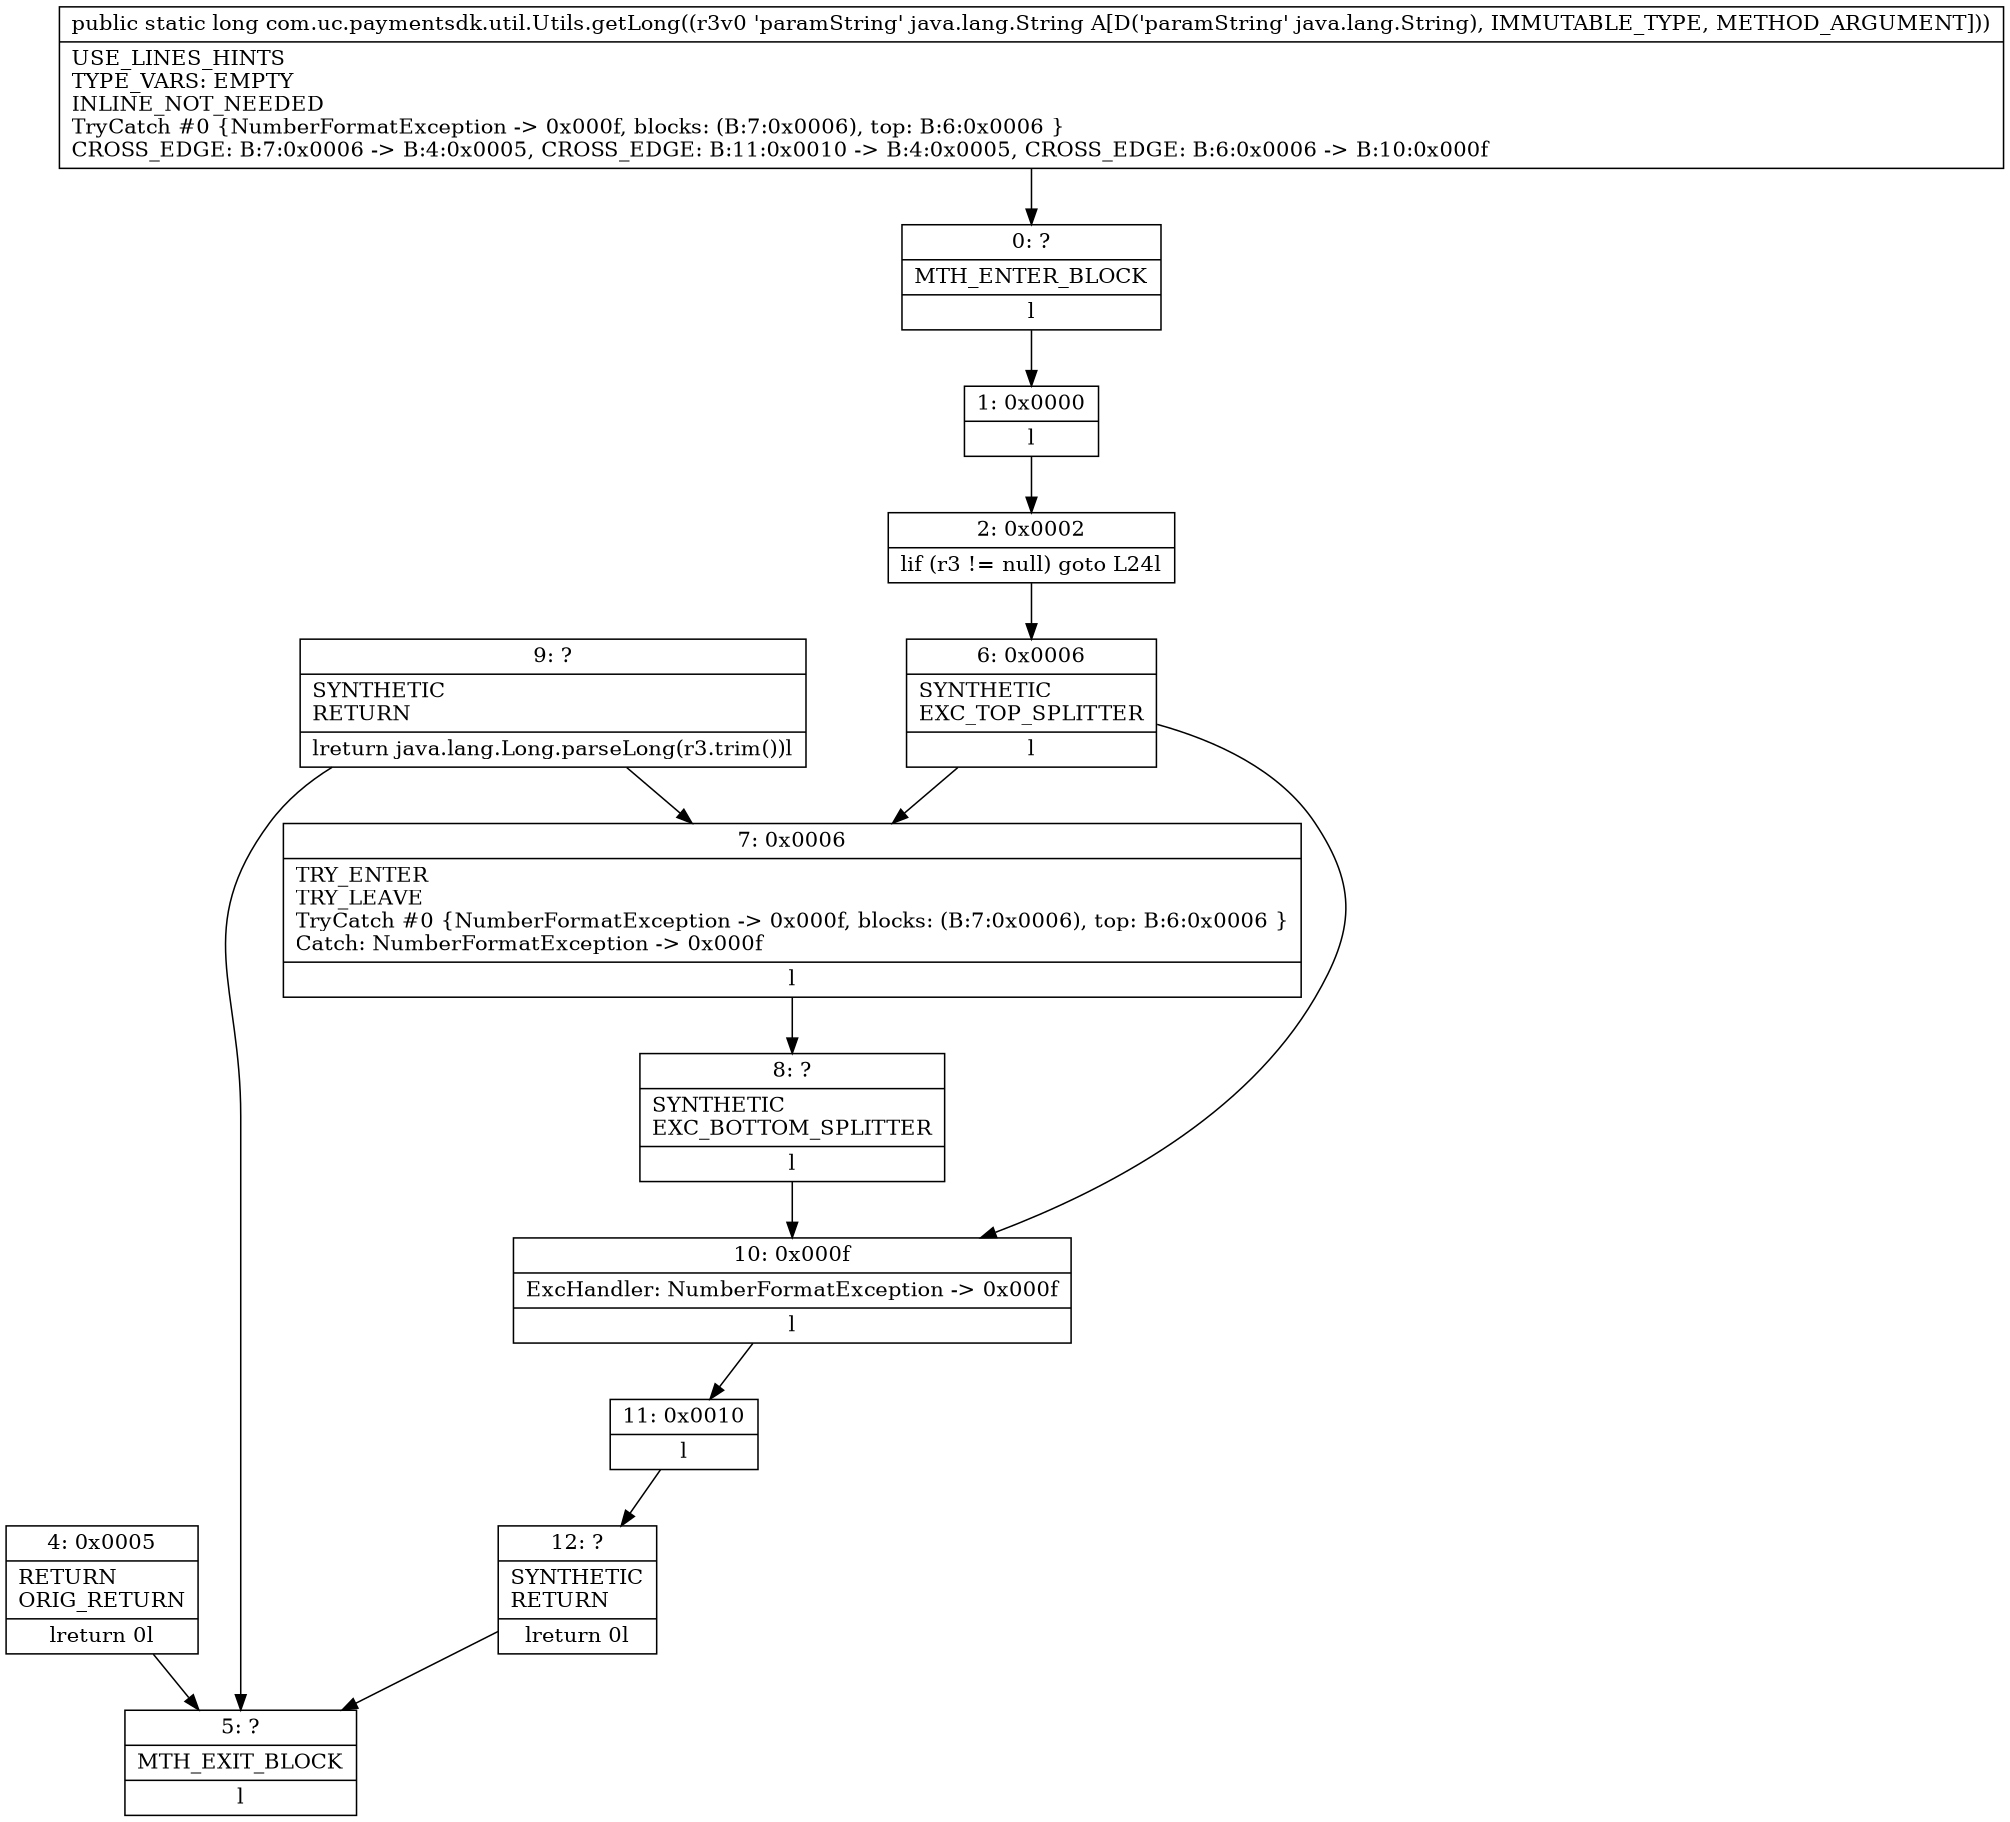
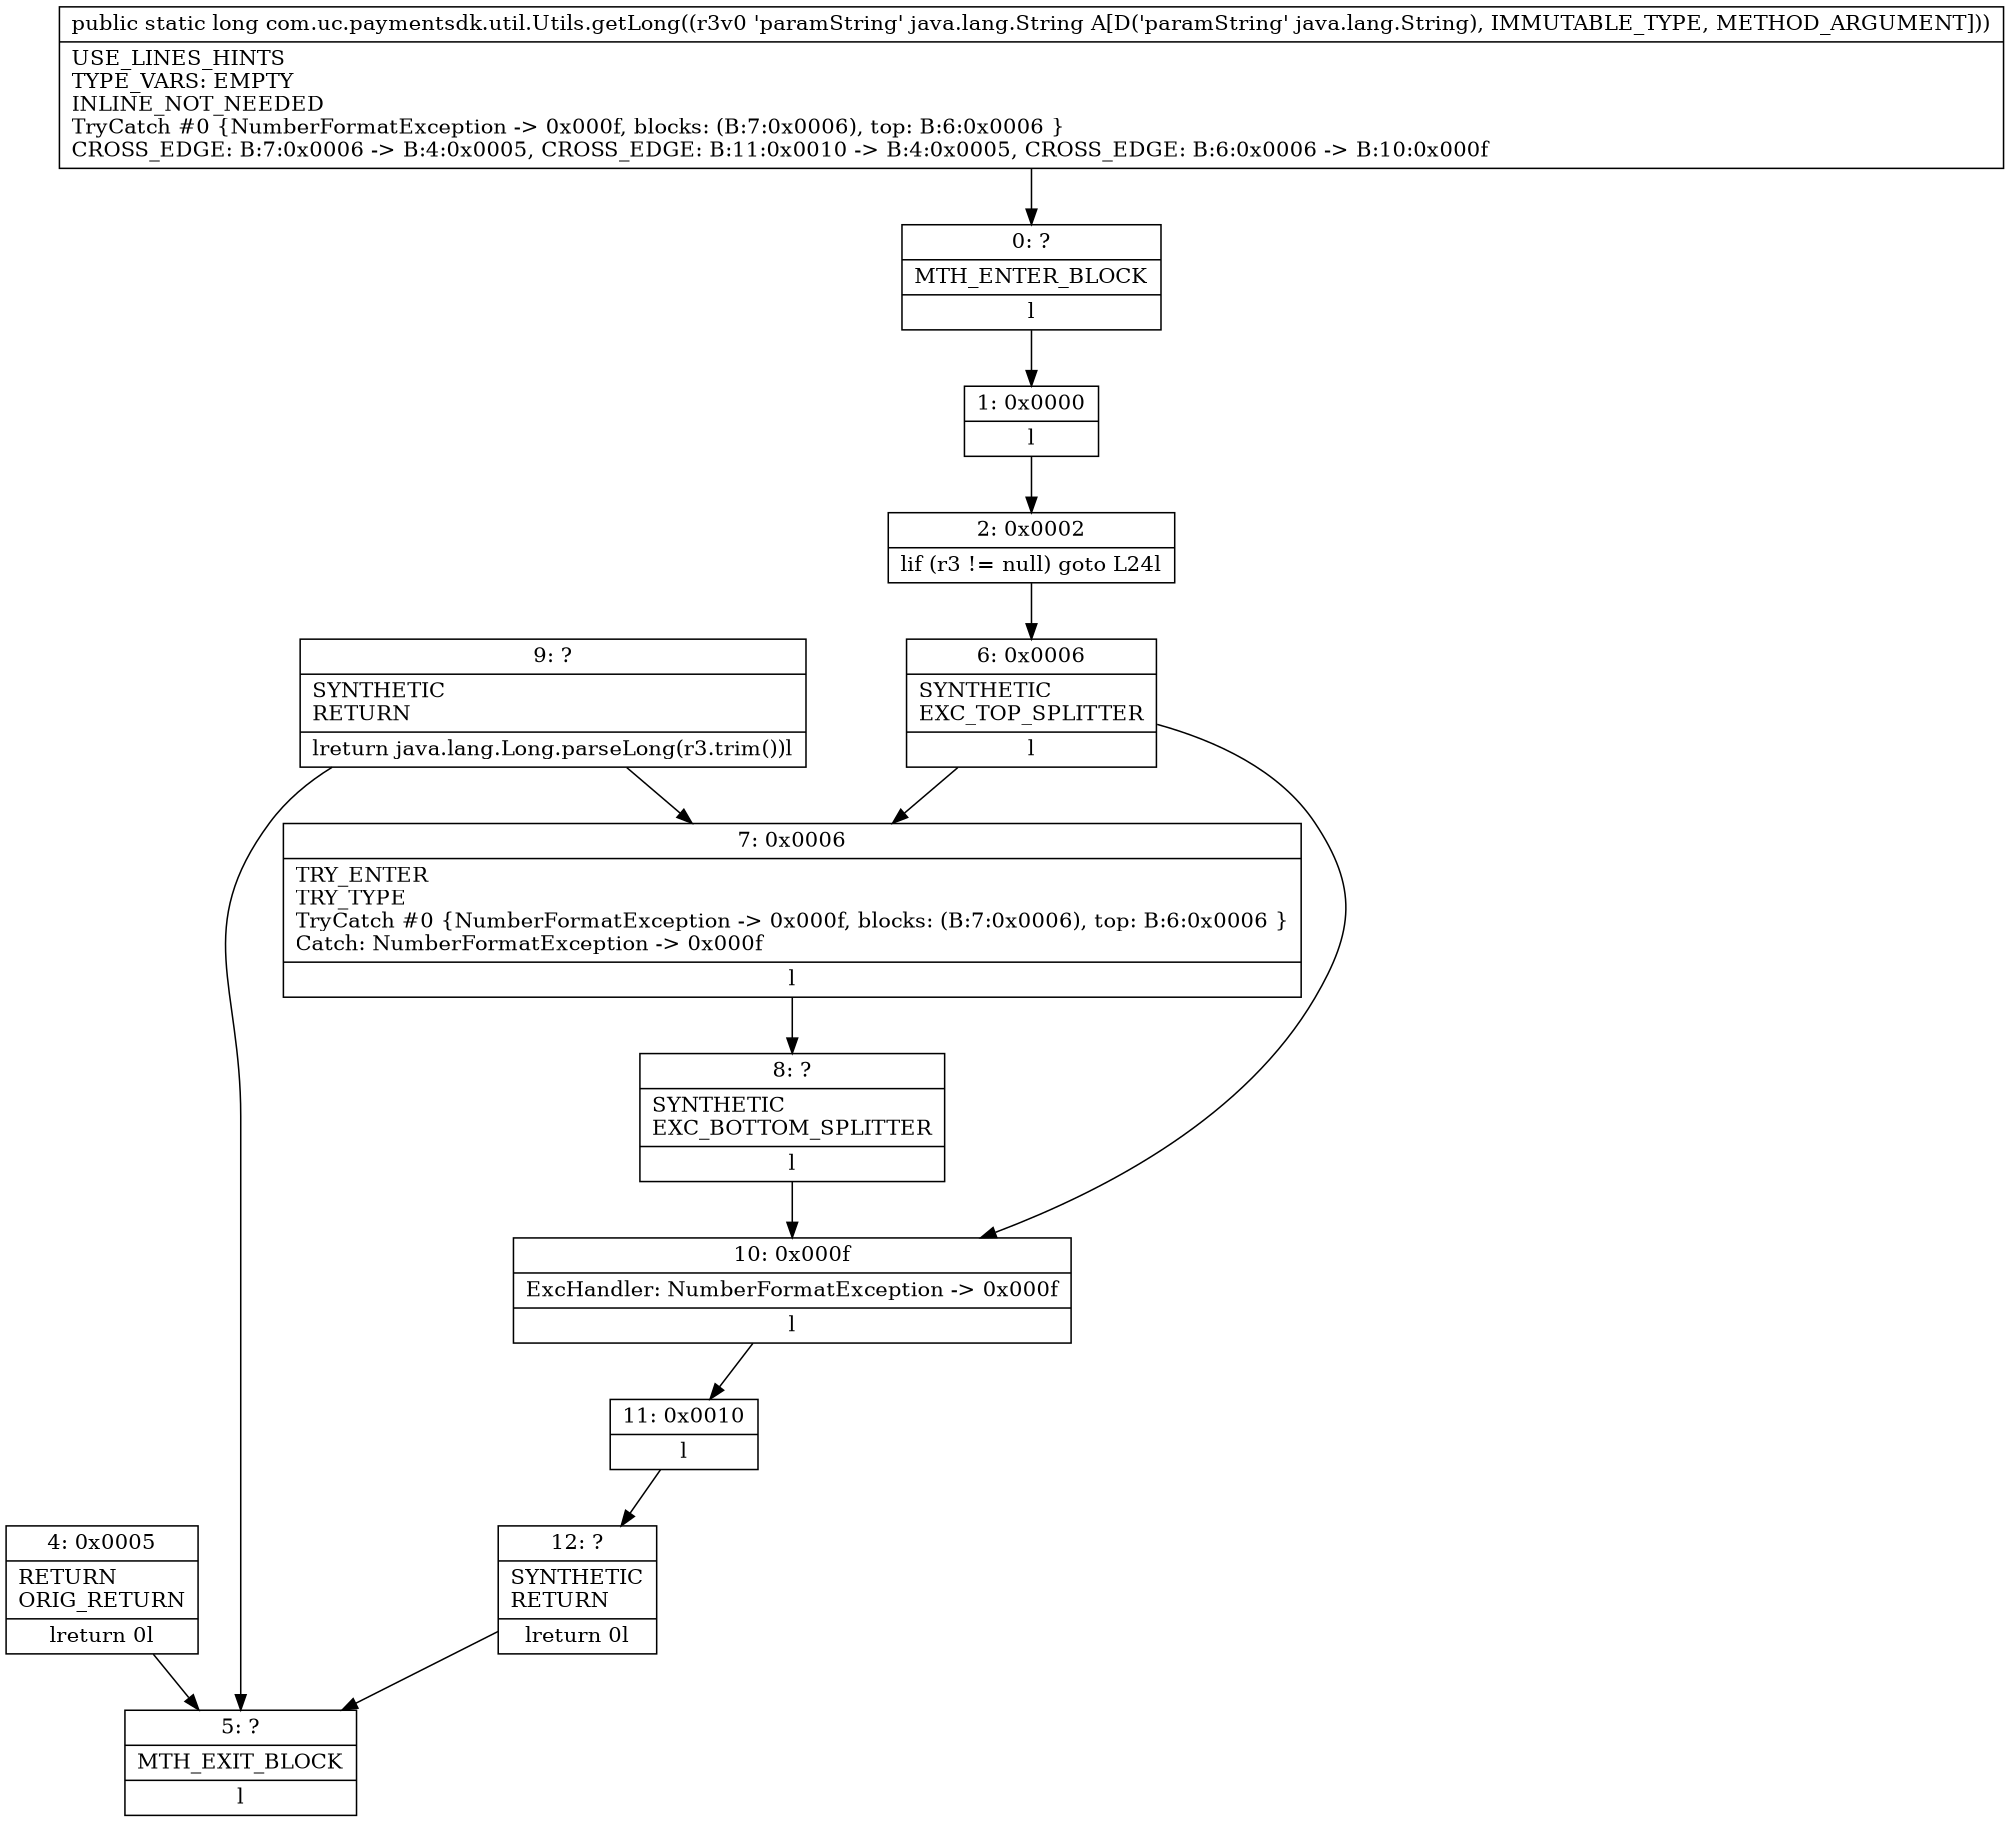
(360, 898) -> (351, 898)
